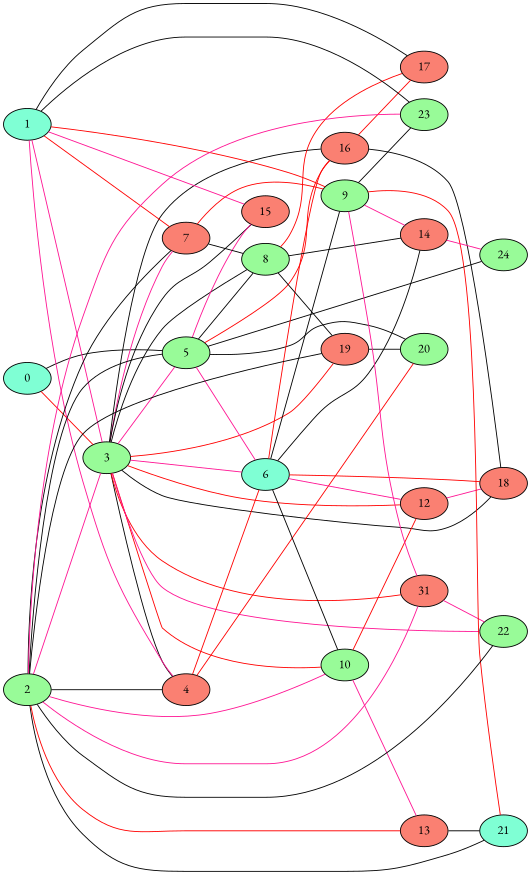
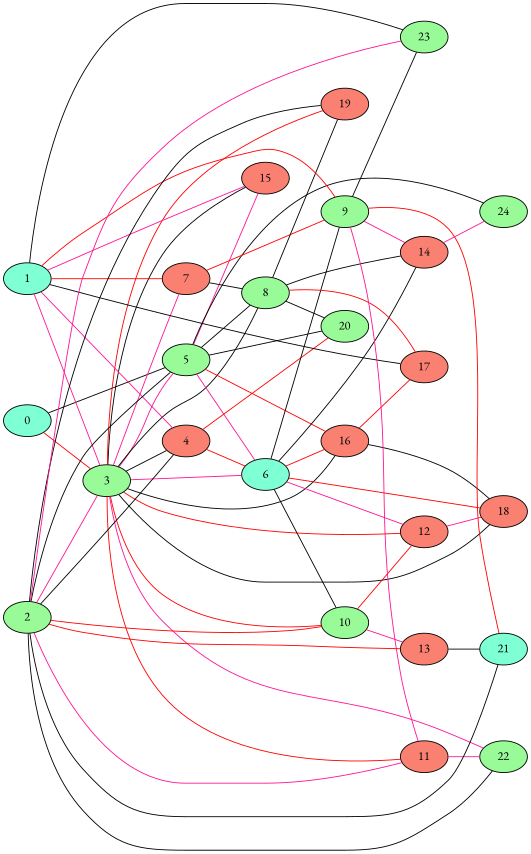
(390, 349) -> (305, 310)
(72, 390) -> none
(424, 591) -> (424, 757)
(189, 716) -> (186, 632)
